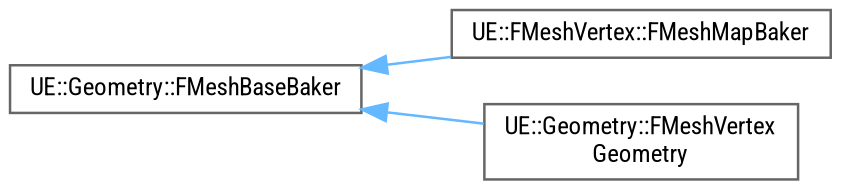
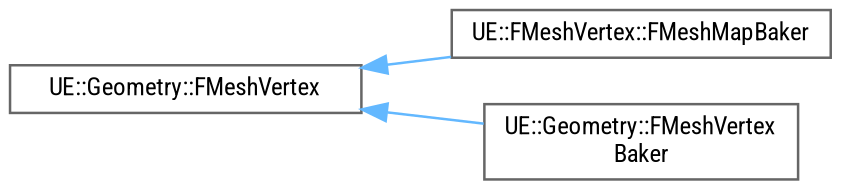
(186, 89) -> (186, 89)
(641, 142) -> (641, 142)
